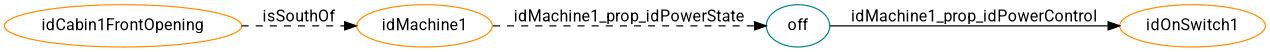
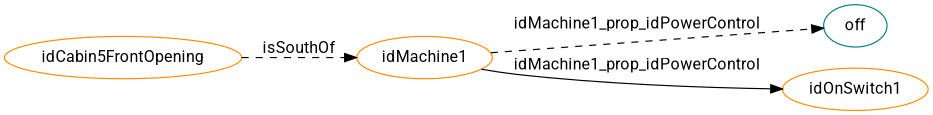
(629, 17) -> (638, 24)
(123, 26) -> (123, 58)
(969, 26) -> (626, 83)
